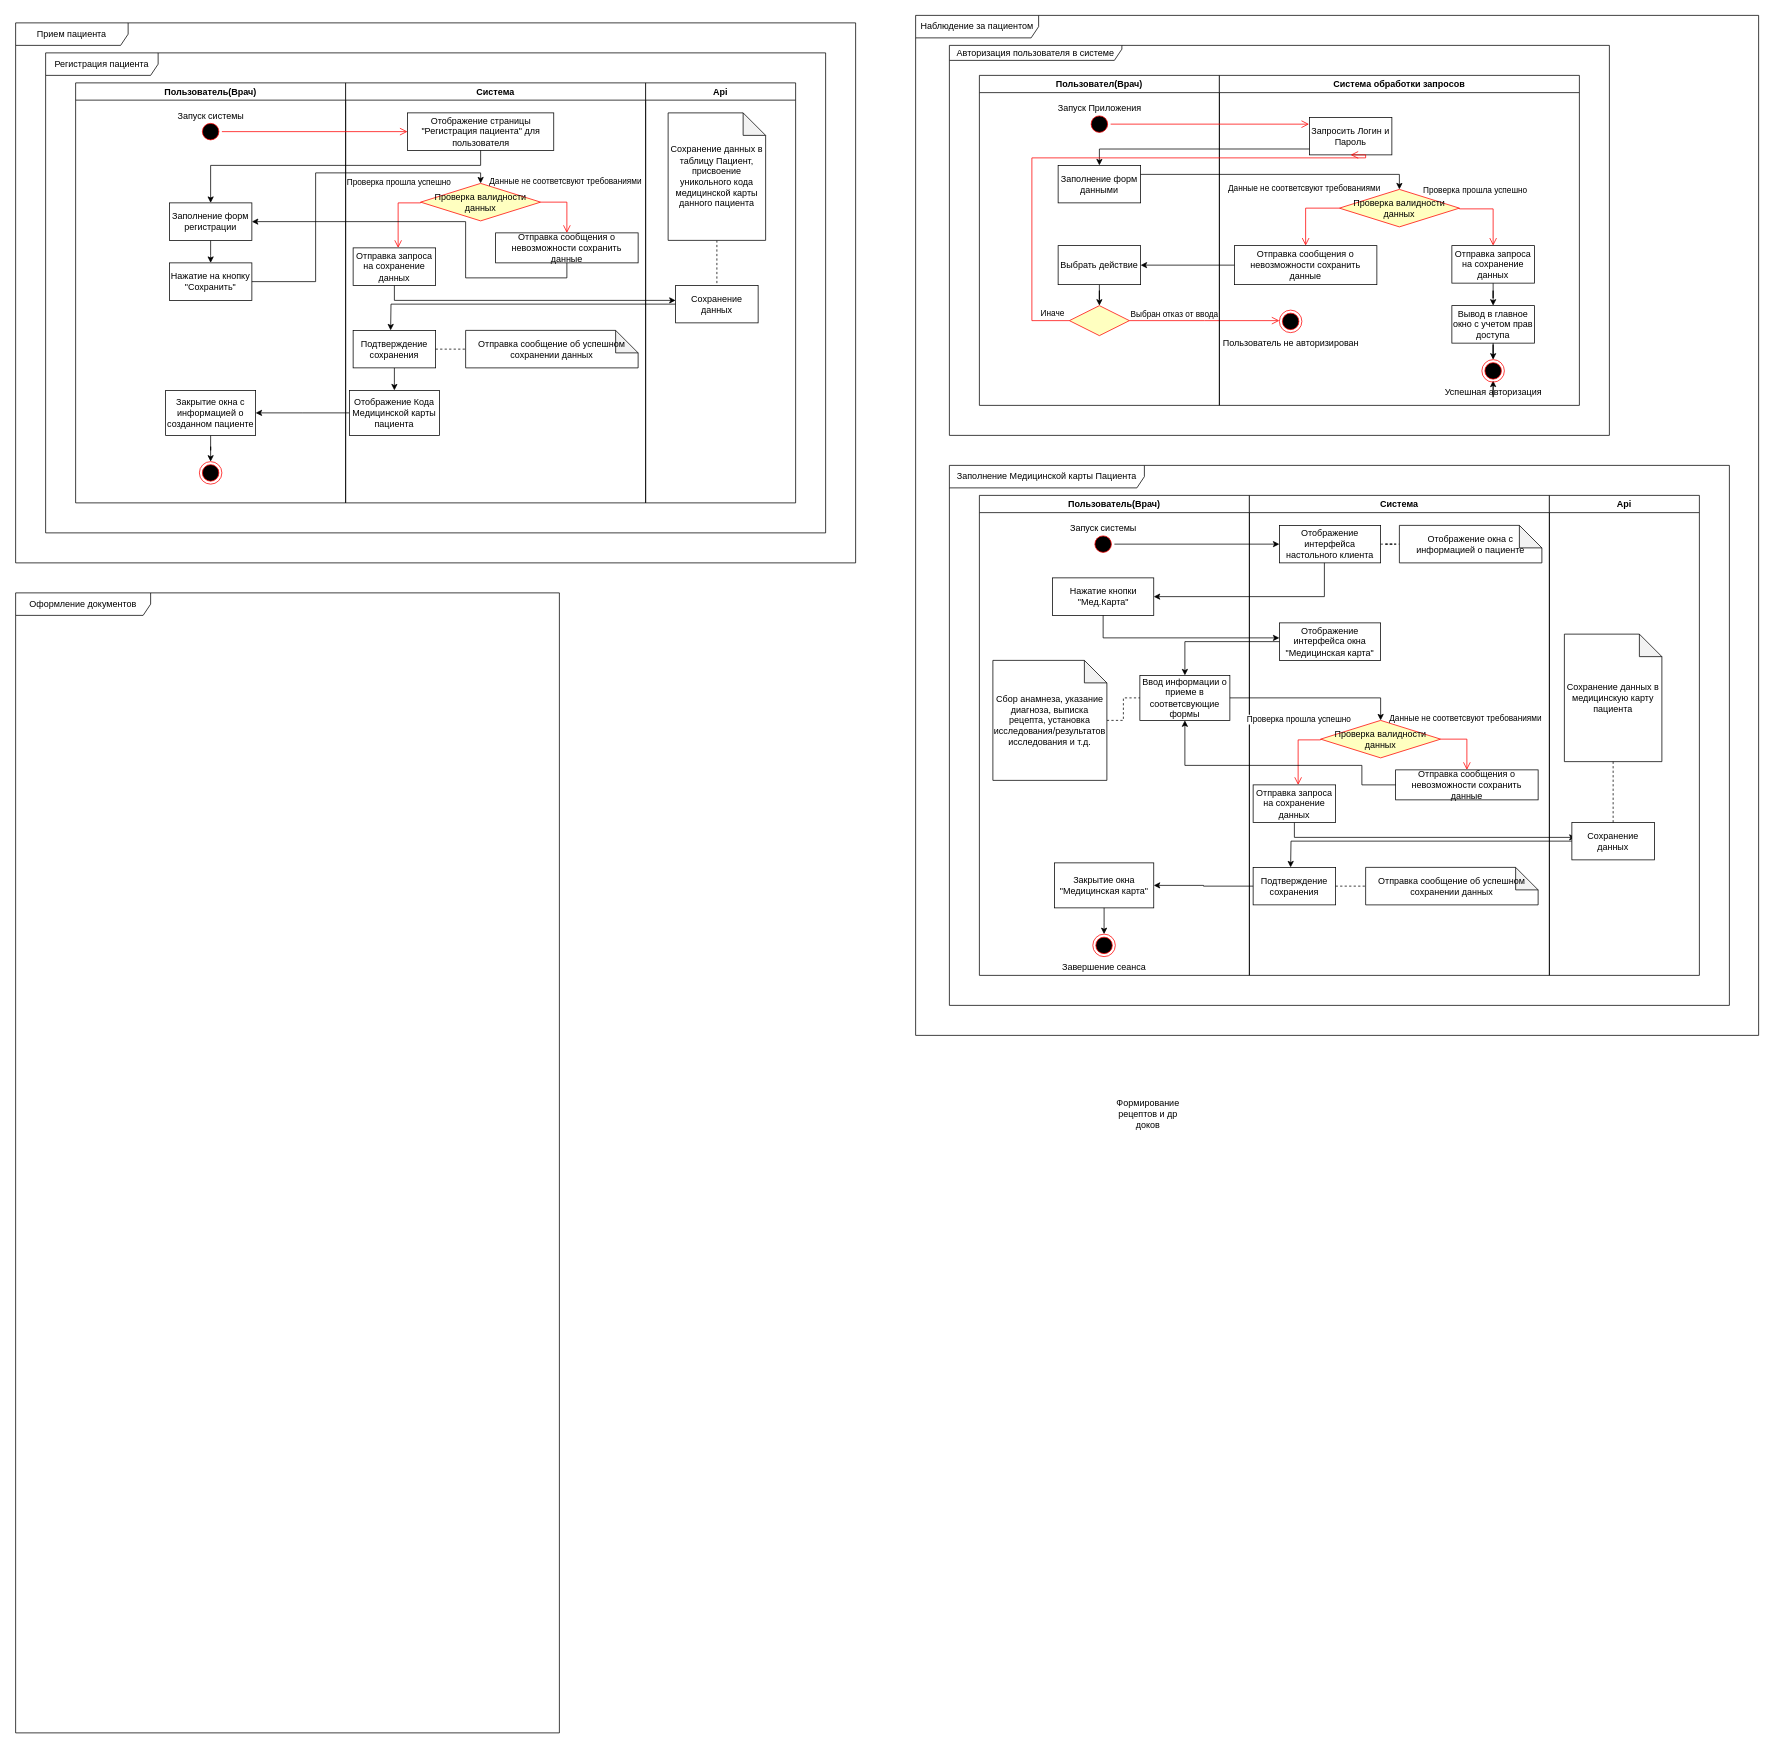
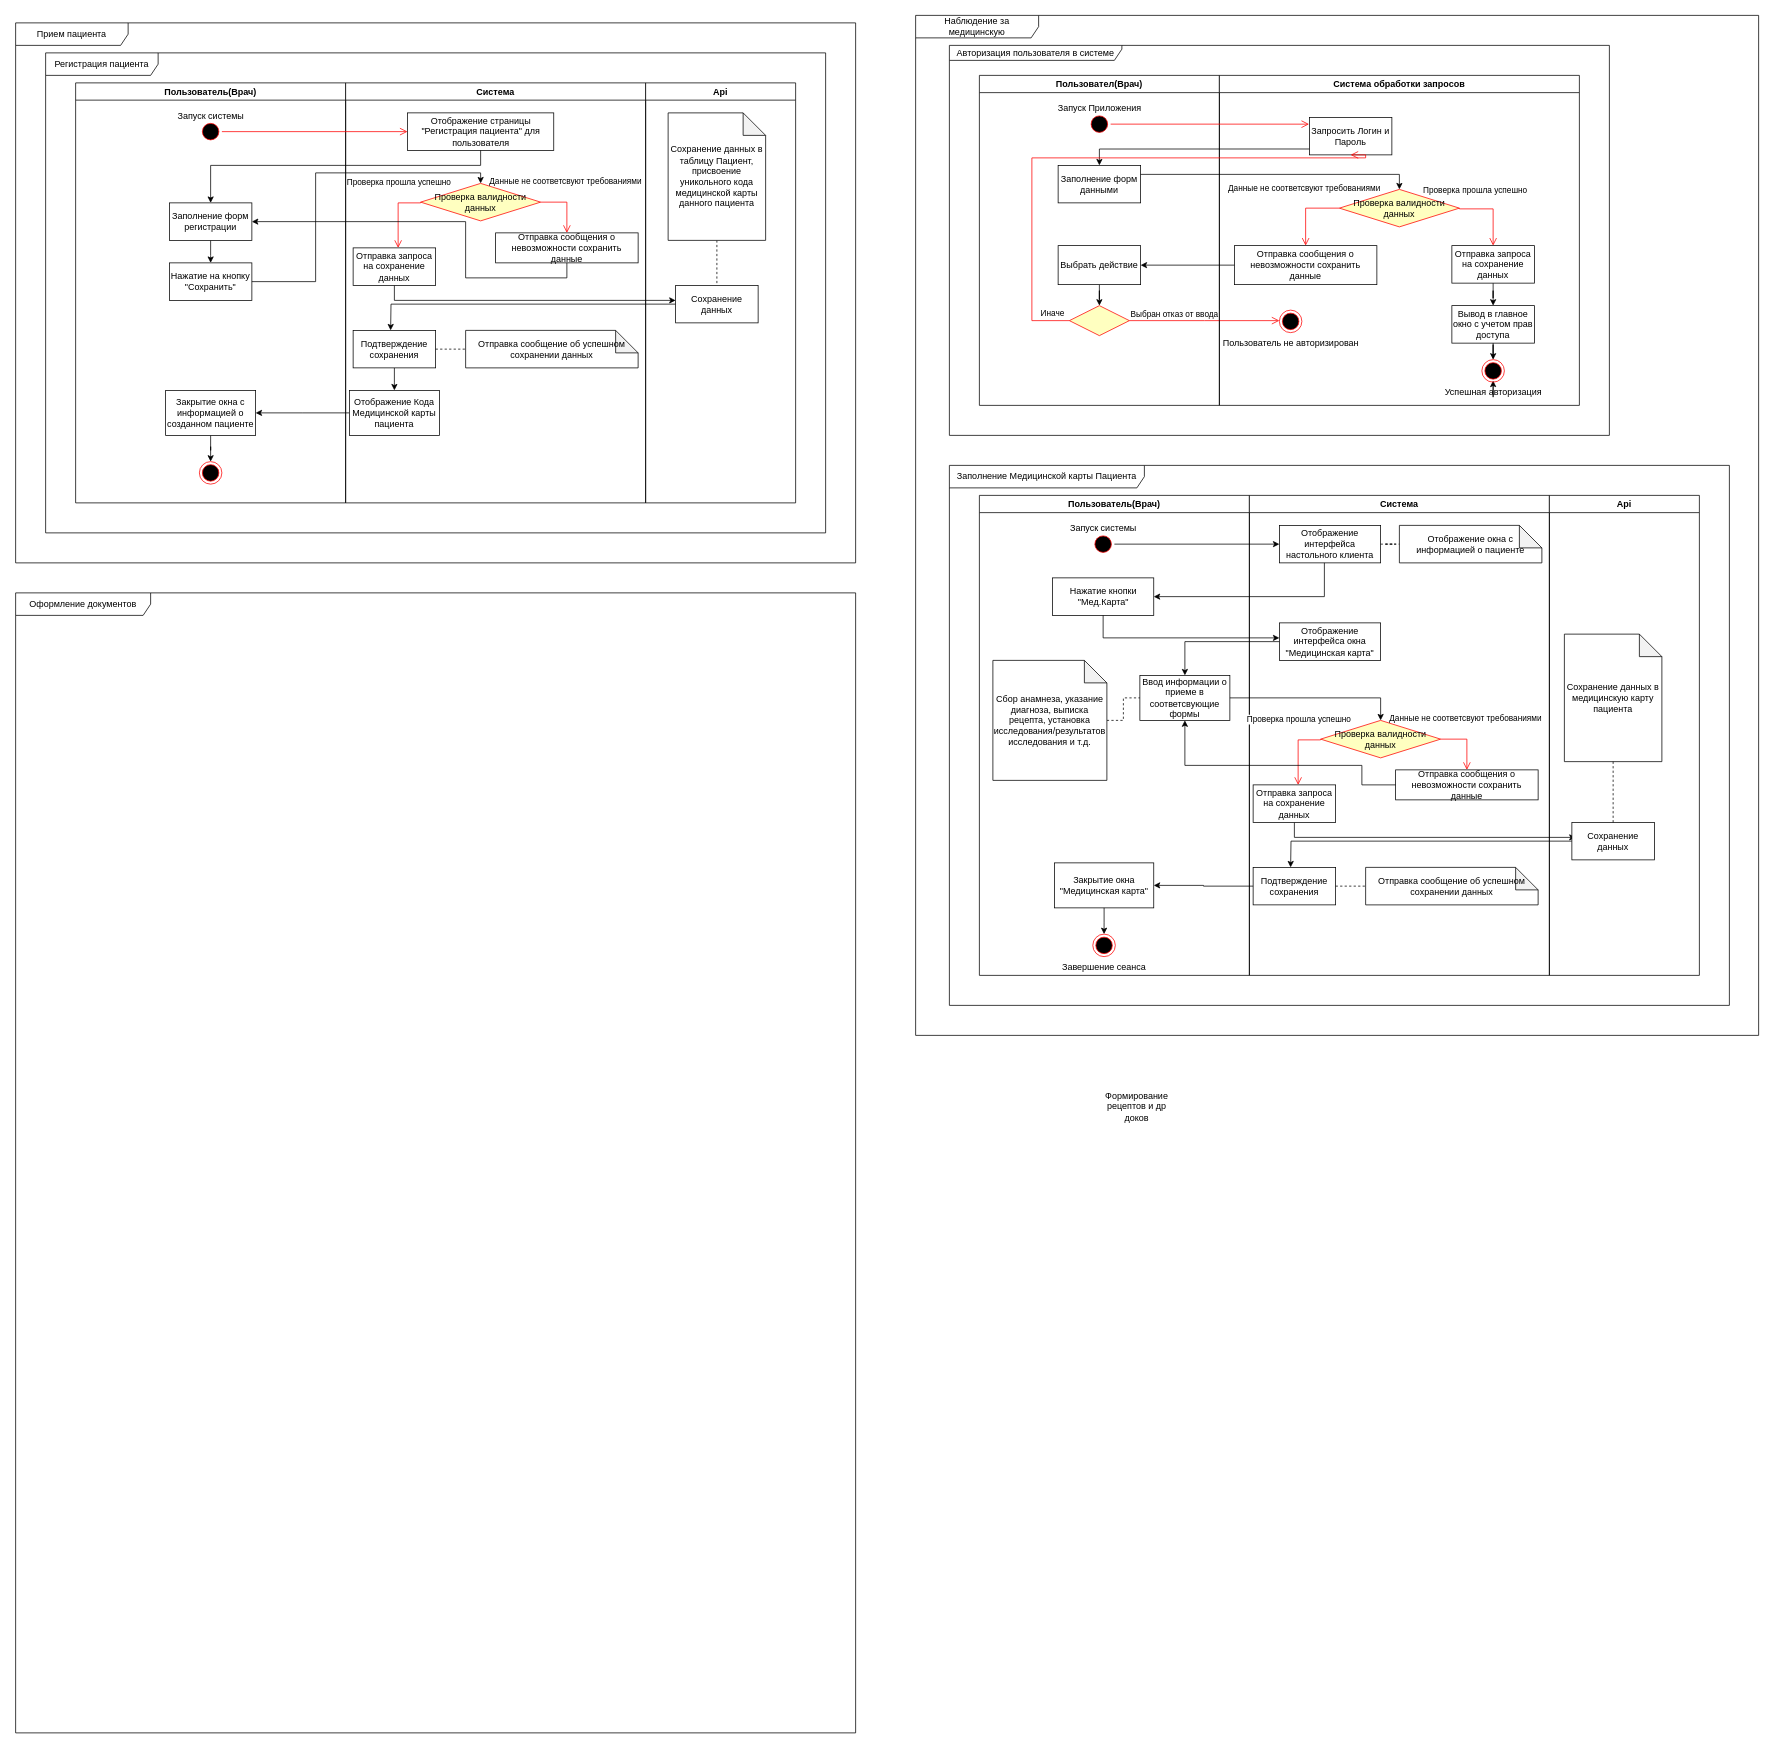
(977, 27) -> (977, 27)
(1148, 1114) -> (1137, 1107)
(287, 1163) -> (435, 1163)
